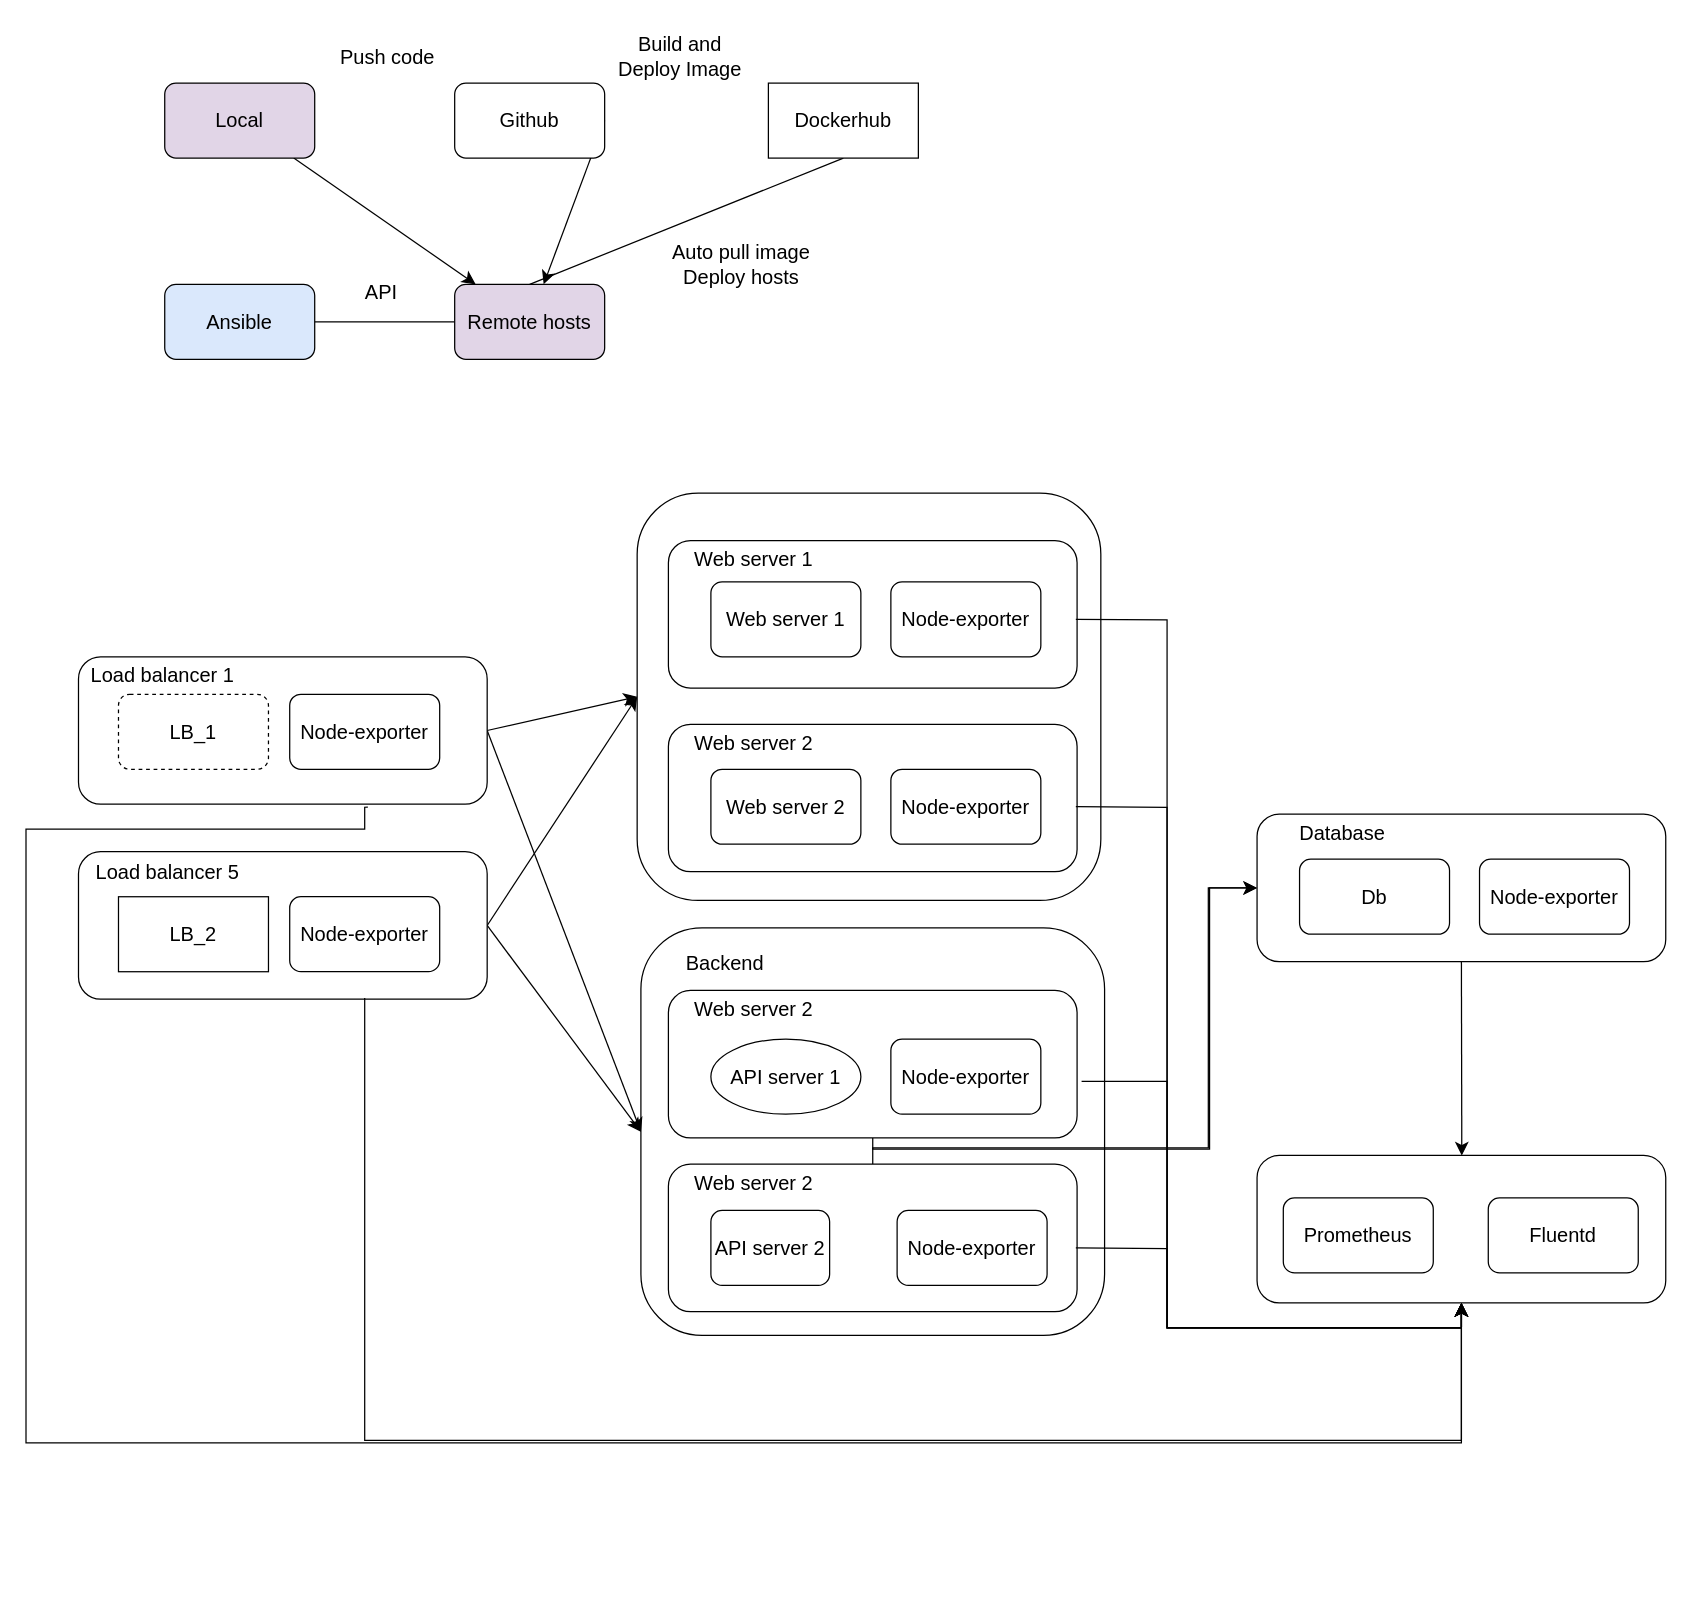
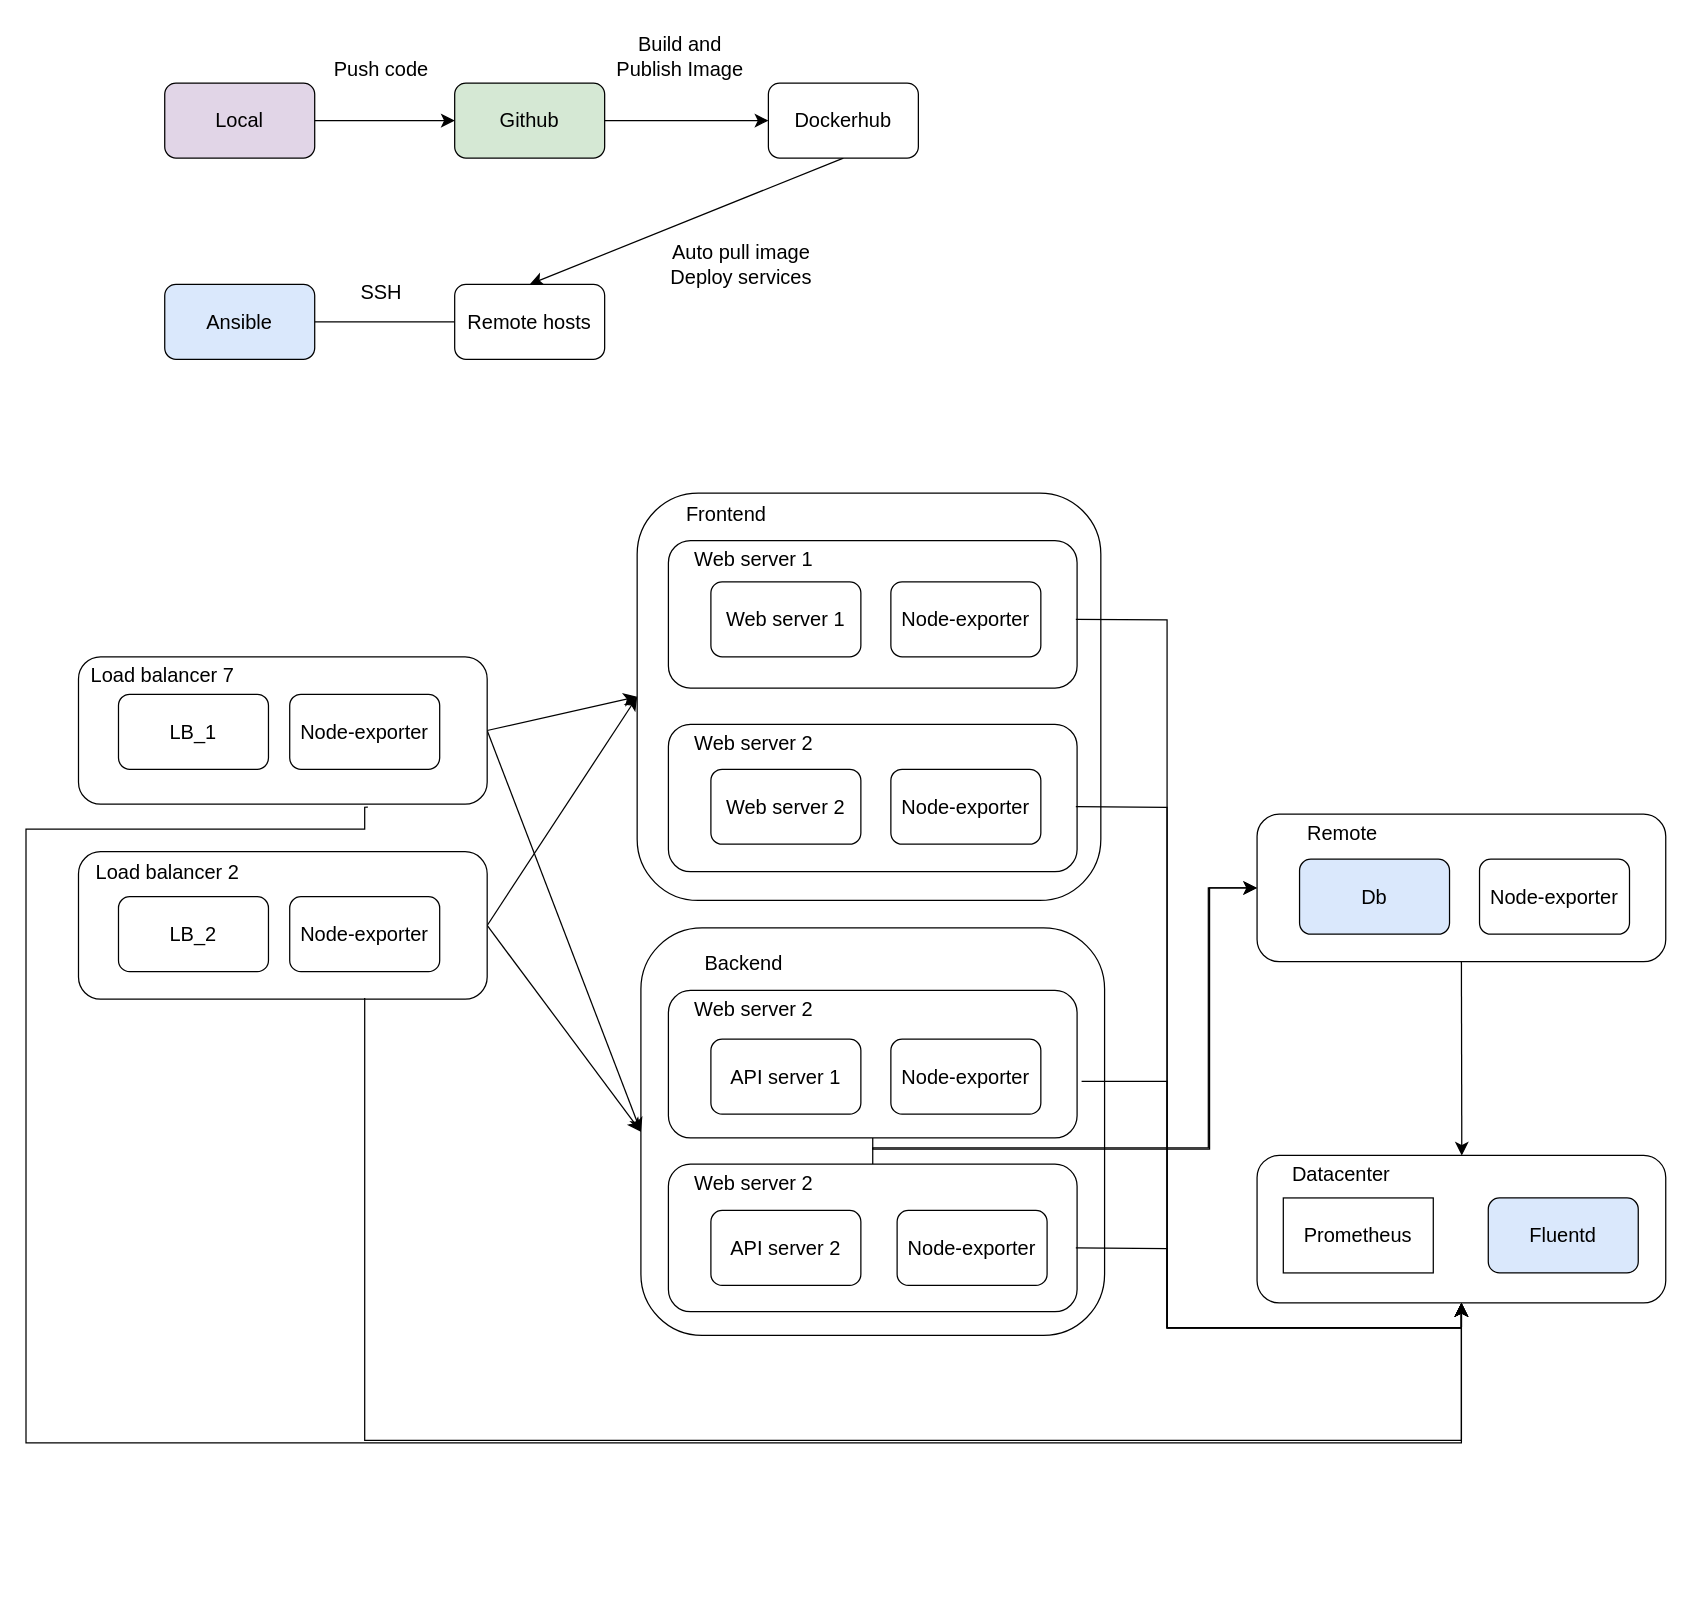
(387, 56) -> (381, 69)
(680, 57) -> (680, 57)
(529, 121) -> (529, 121)
(843, 121) -> (843, 121)
(569, 216) -> (683, 121)
(380, 218) -> (380, 121)
(741, 264) -> (741, 264)
(541, 280) -> (546, 278)
(381, 292) -> (381, 292)
(529, 322) -> (529, 322)
none -> (726, 514)
(163, 676) -> (163, 676)
(193, 732) -> (193, 732)
(1343, 833) -> (1343, 833)
(168, 872) -> (168, 872)
(1374, 897) -> (1374, 897)
(193, 934) -> (193, 934)
(724, 963) -> (743, 963)
(786, 1077) -> (786, 1077)
none -> (1341, 1174)
(1358, 1236) -> (1358, 1236)
(1563, 1236) -> (1563, 1236)
(770, 1248) -> (786, 1248)
